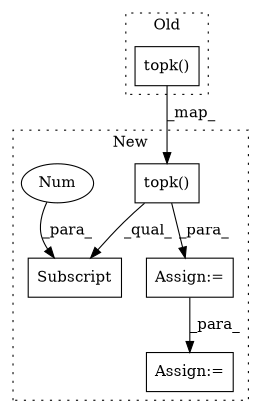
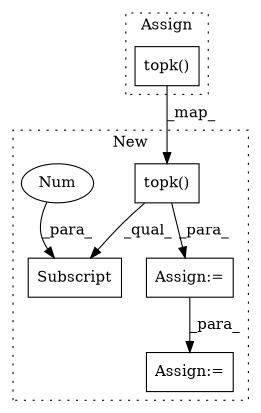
(167, 25) -> (167, 25)
